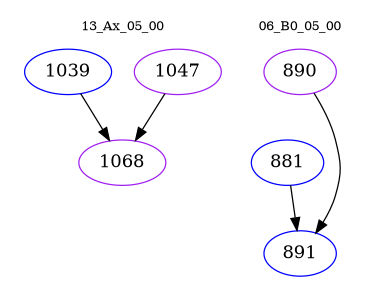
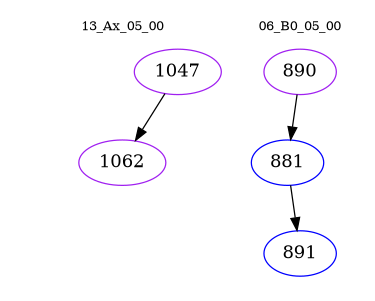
(68, 72) -> none
(339, 157) -> (295, 111)
(122, 163) -> (122, 163)
